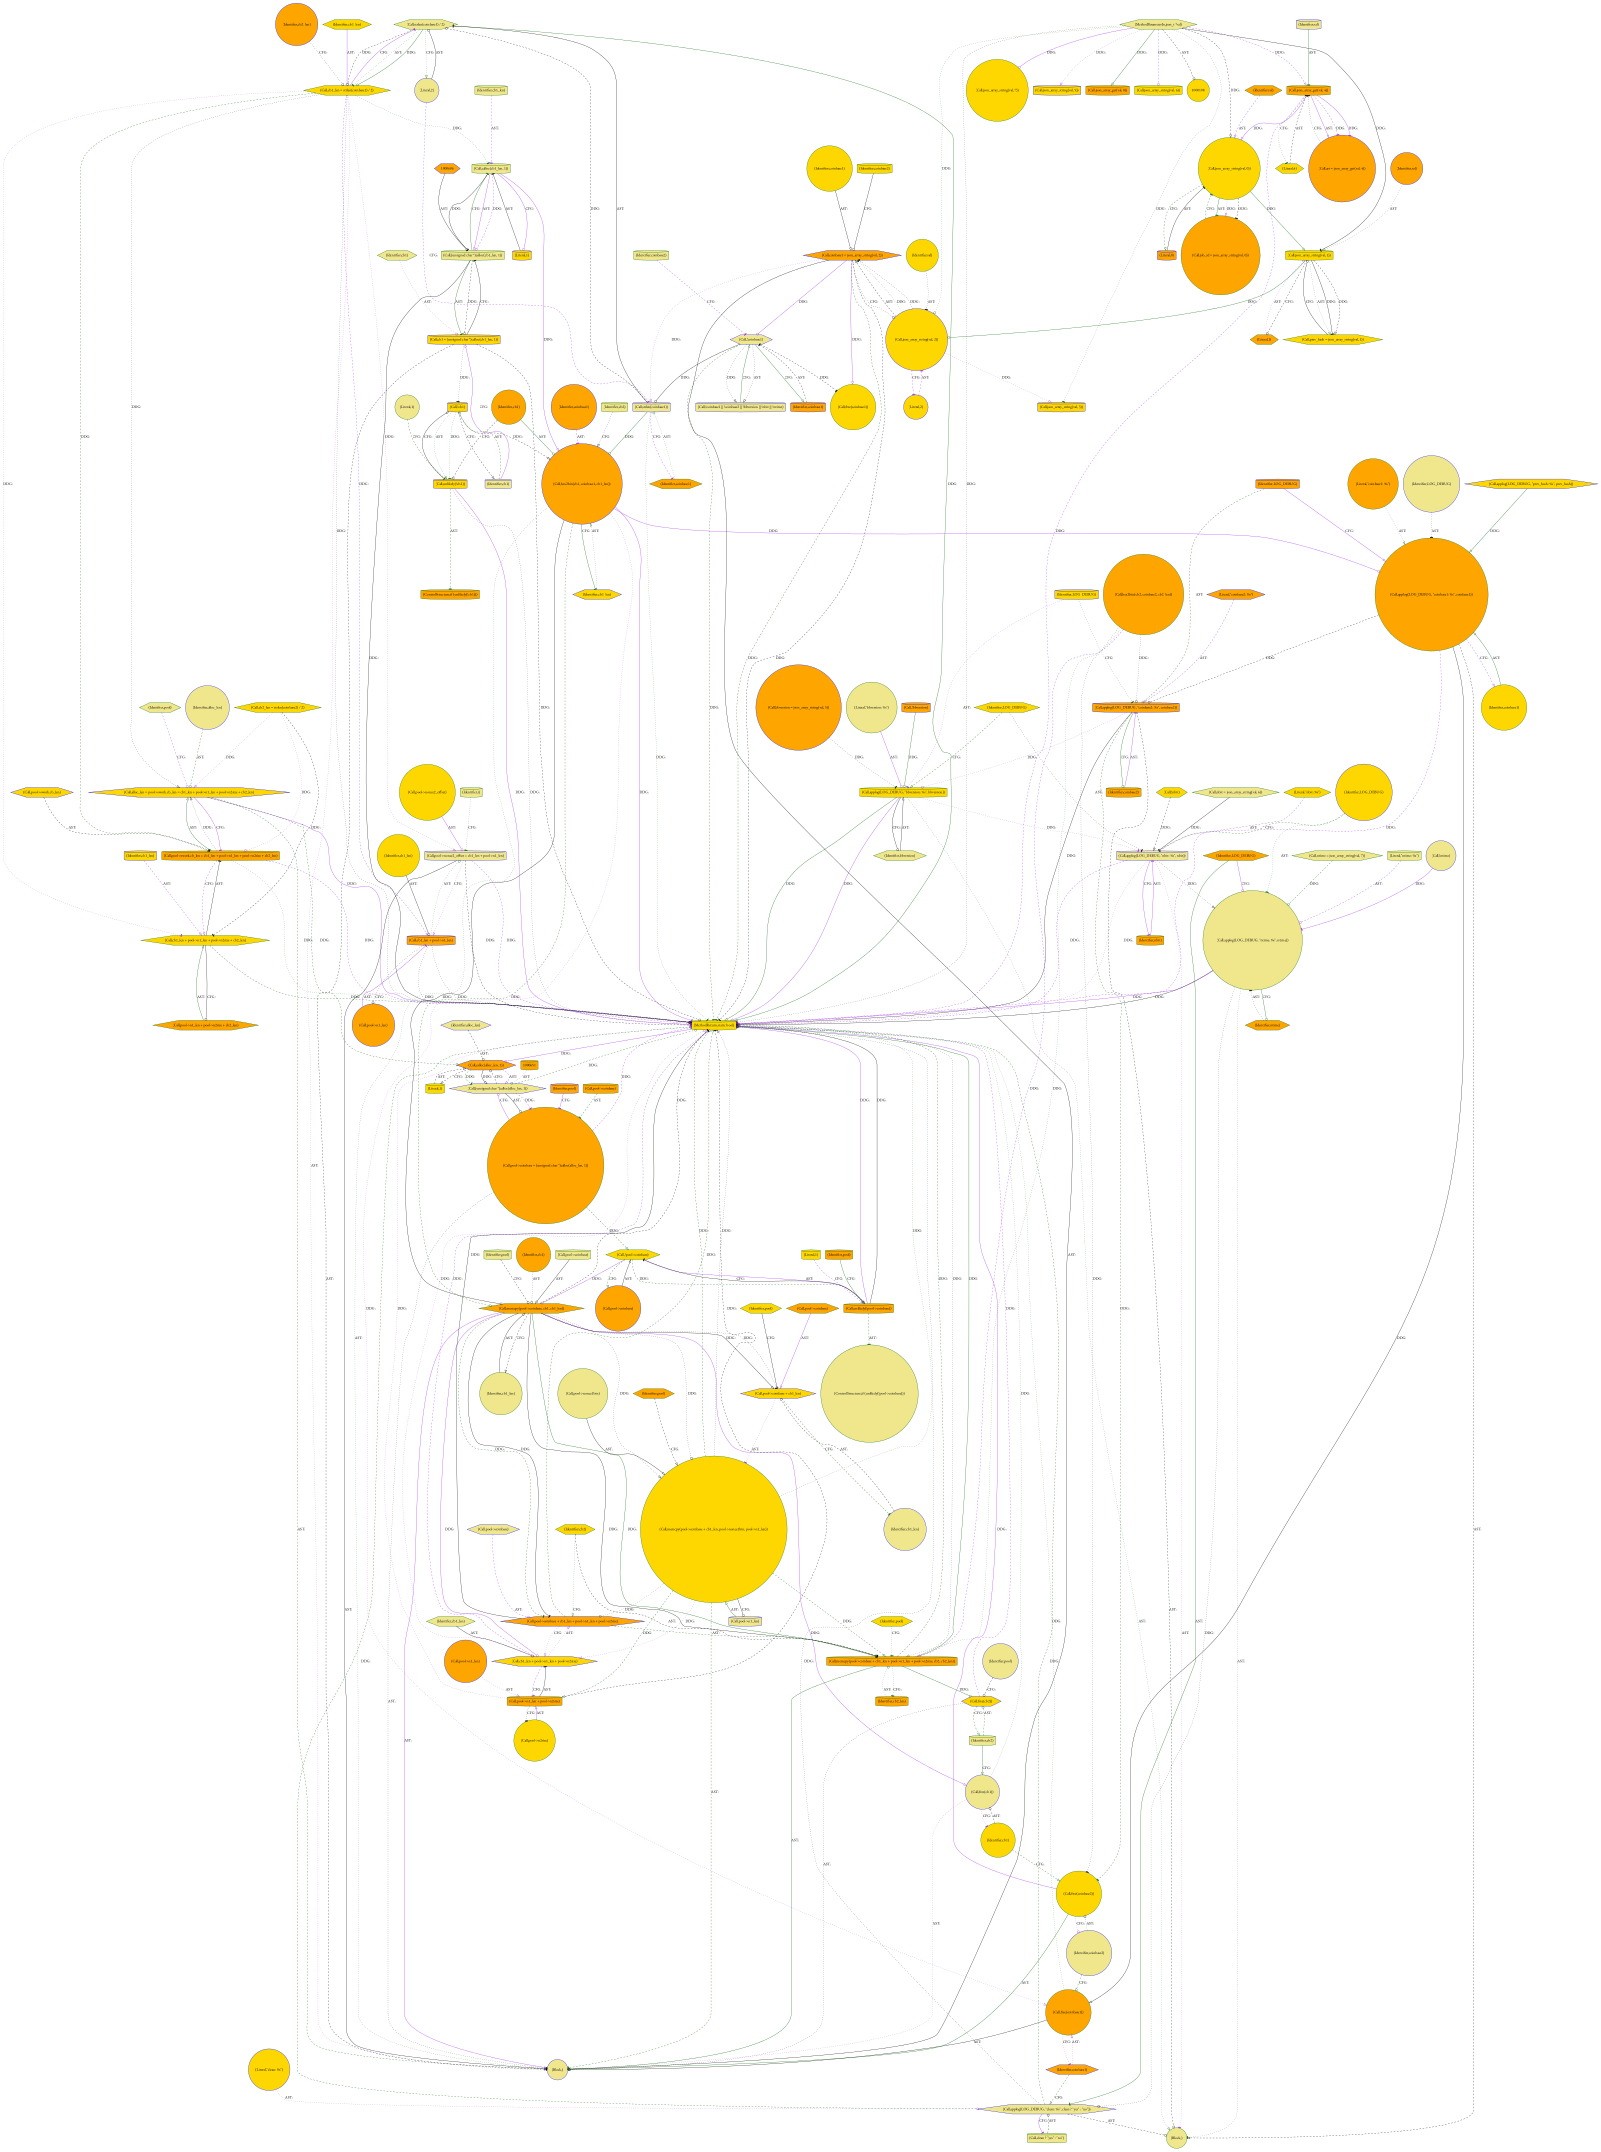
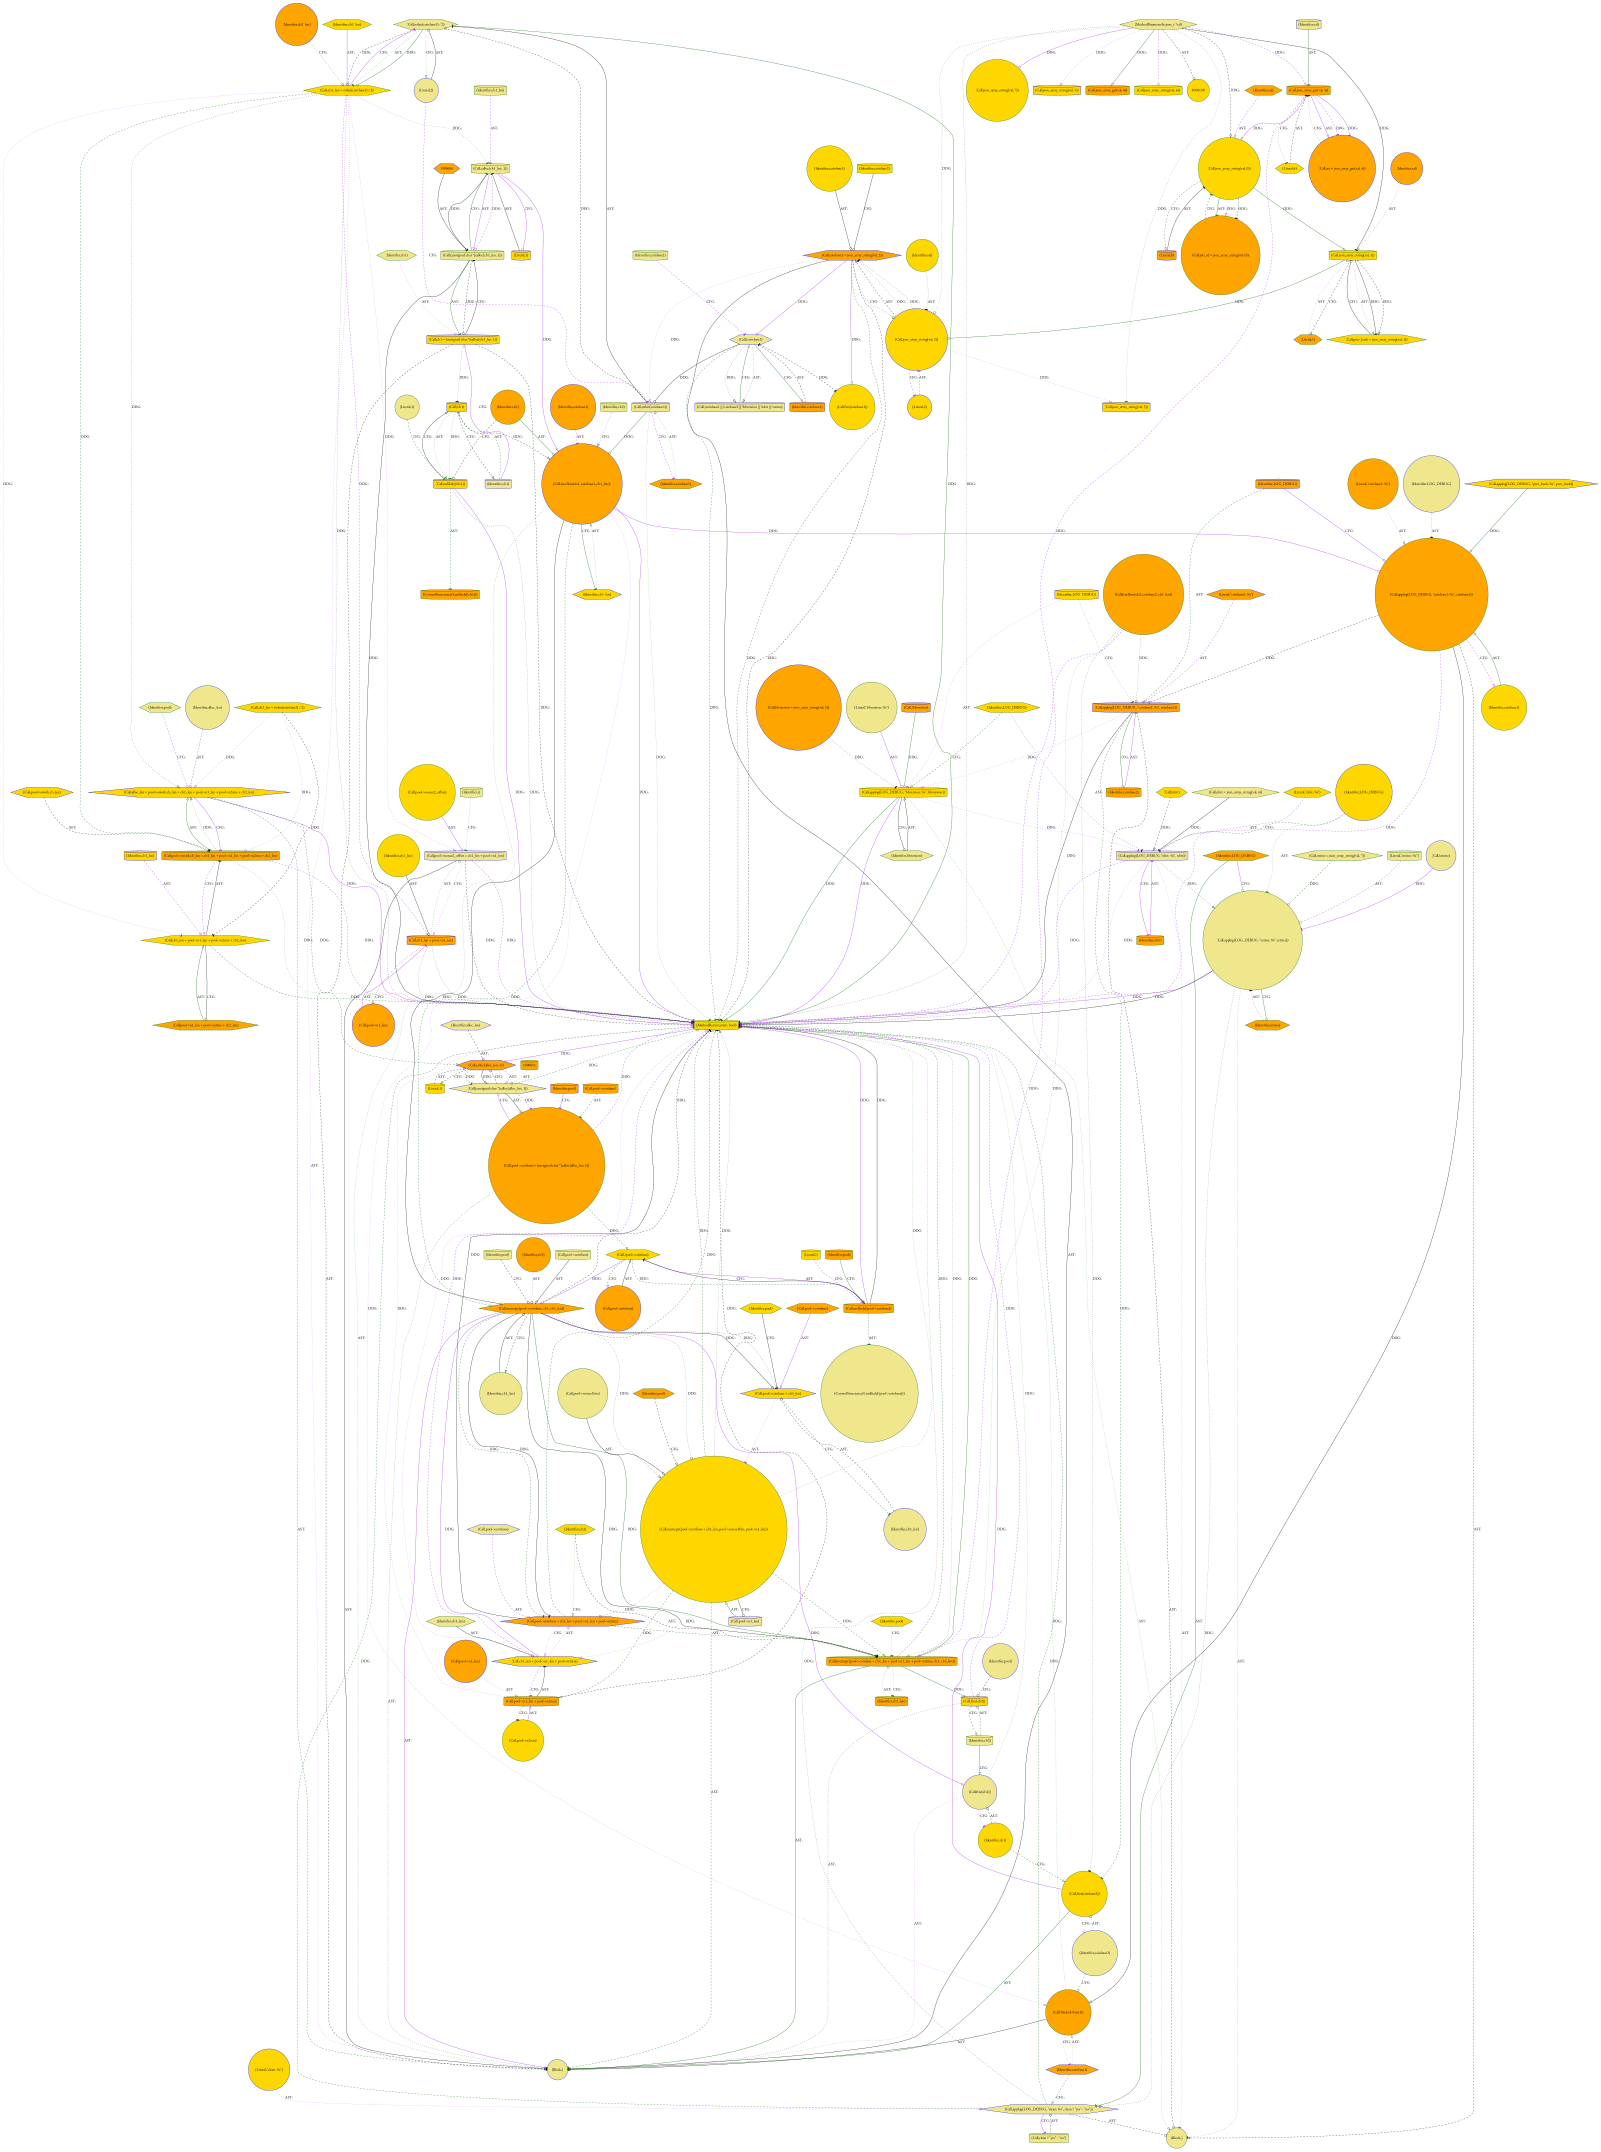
(981, 1701) -> (974, 1701)
